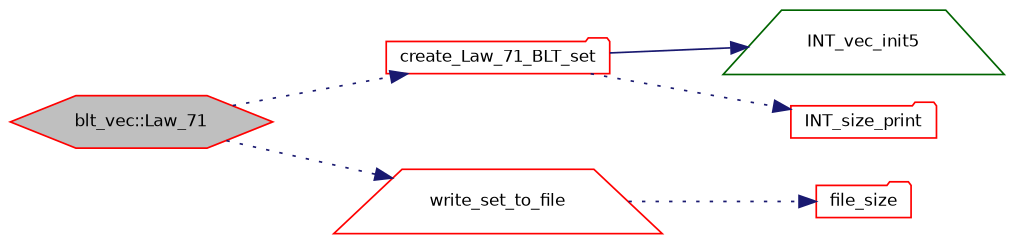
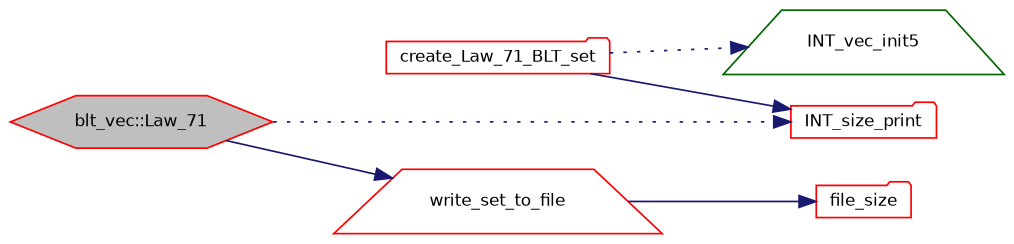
(670, 50) -> (670, 50)
(682, 90) -> (682, 90)
(312, 91) -> (524, 122)
(301, 157) -> (301, 157)
(714, 201) -> (714, 201)
